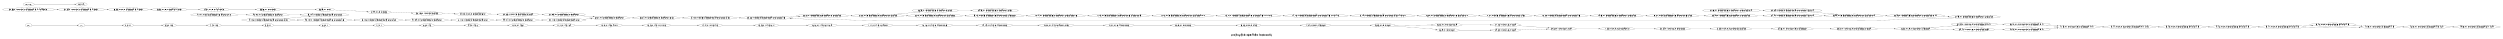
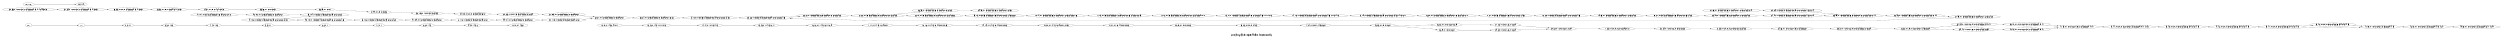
(1854, 16) -> (1854, 16)
(564, 25) -> none
